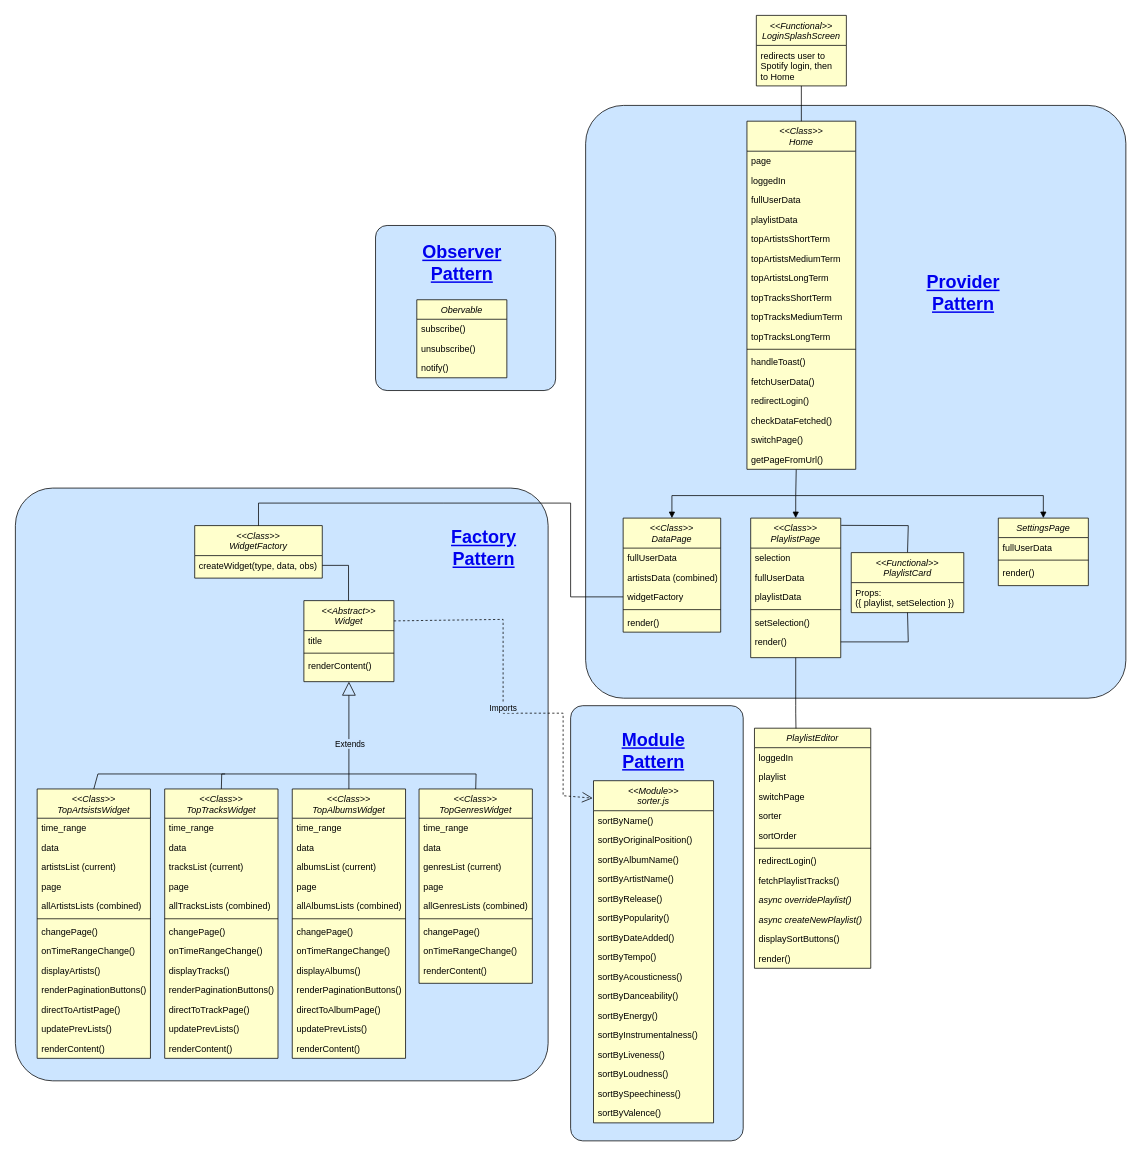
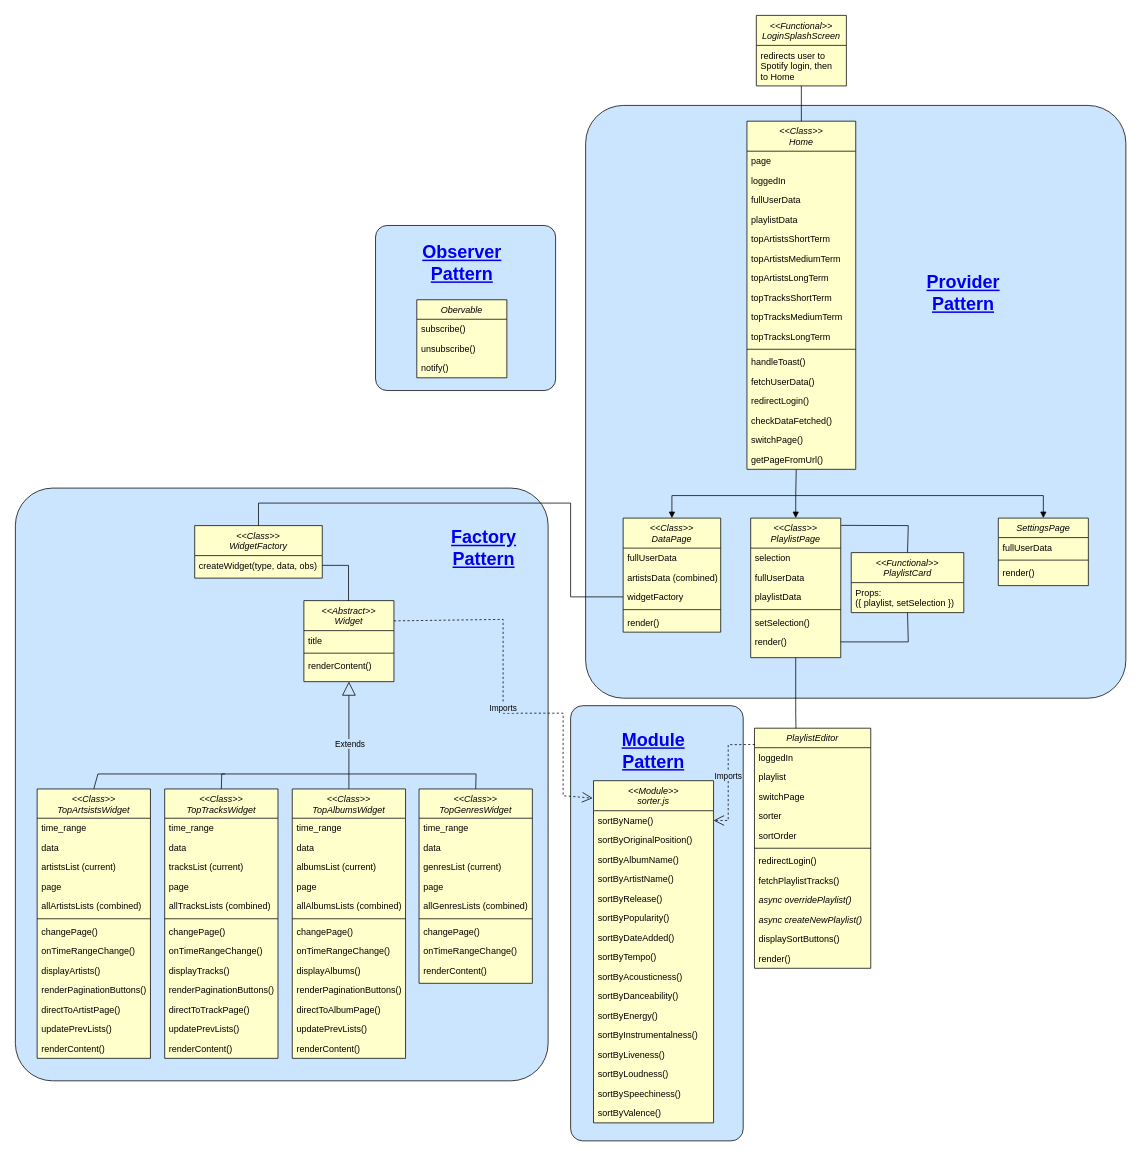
none -> (728, 775)
